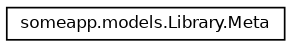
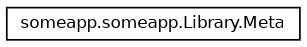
(146, 24) -> (153, 24)
